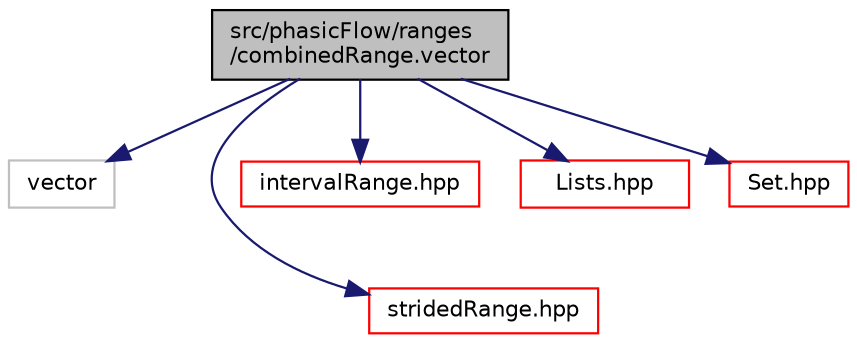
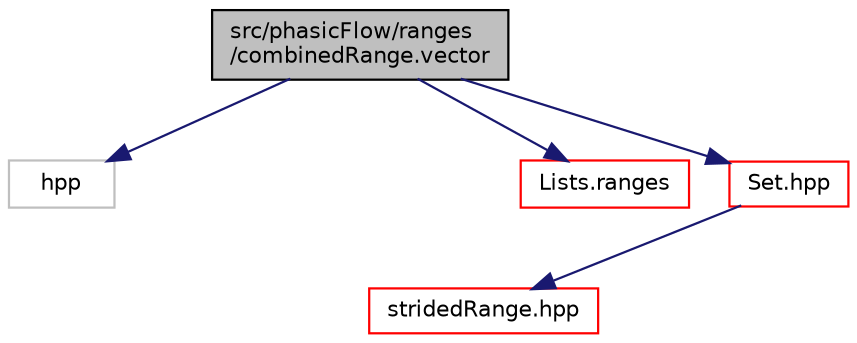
(62, 184) -> (62, 184)
(360, 184) -> none
(605, 184) -> (605, 184)
(218, 200) -> (647, 243)
